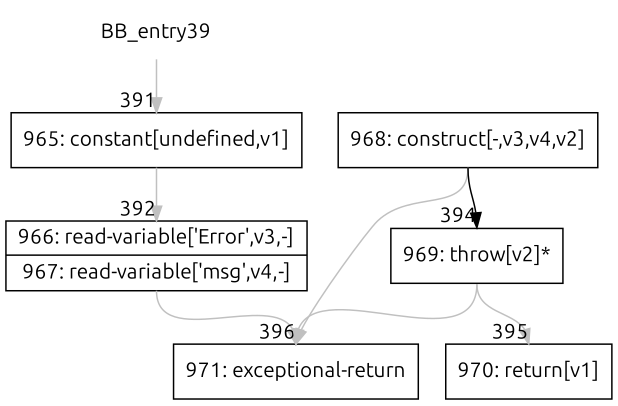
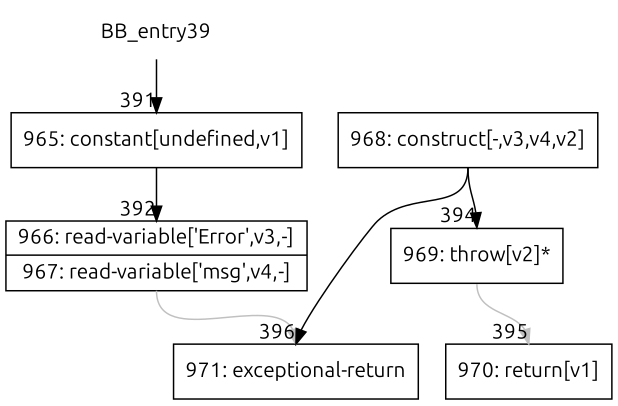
(156, 79) -> (156, 79)
(156, 187) -> (156, 187)
(371, 228) -> (371, 228)
(394, 315) -> none
